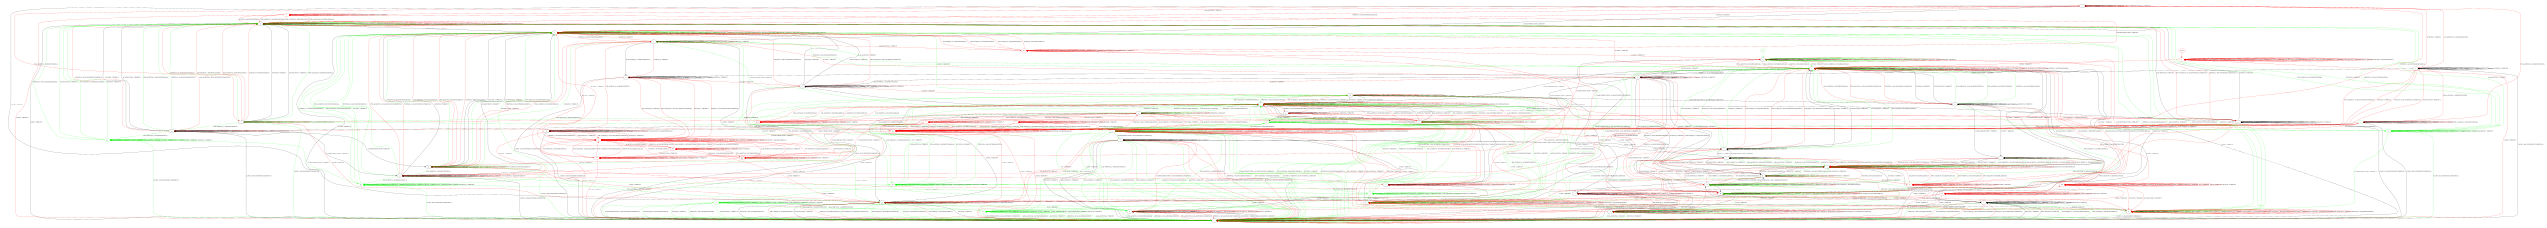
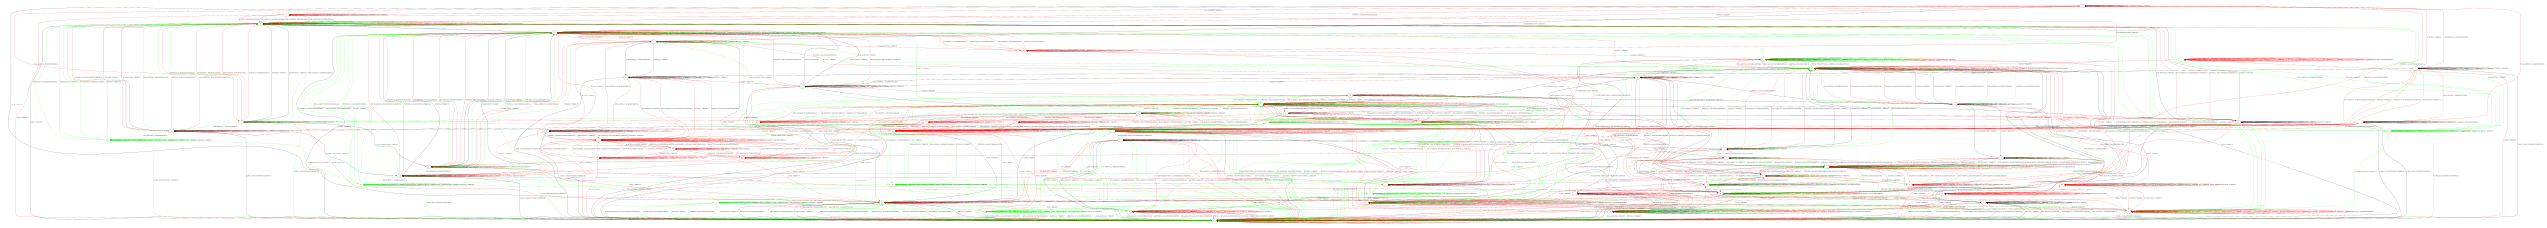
(2182, 51) -> none
(1725, 71) -> (1796, 98)
(937, 78) -> (916, 60)
(1277, 117) -> (1066, 136)
(549, 120) -> (612, 126)
(1191, 130) -> none
(311, 133) -> (343, 126)
(1422, 141) -> (1423, 142)
(805, 194) -> none
